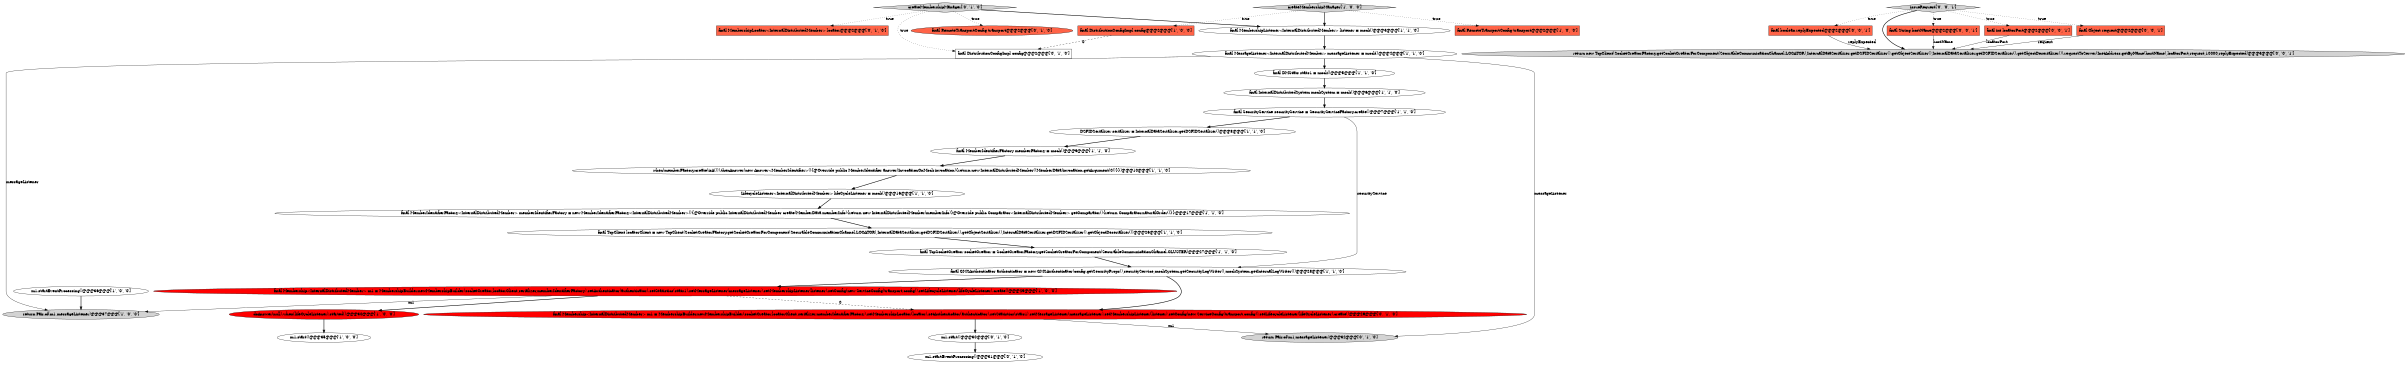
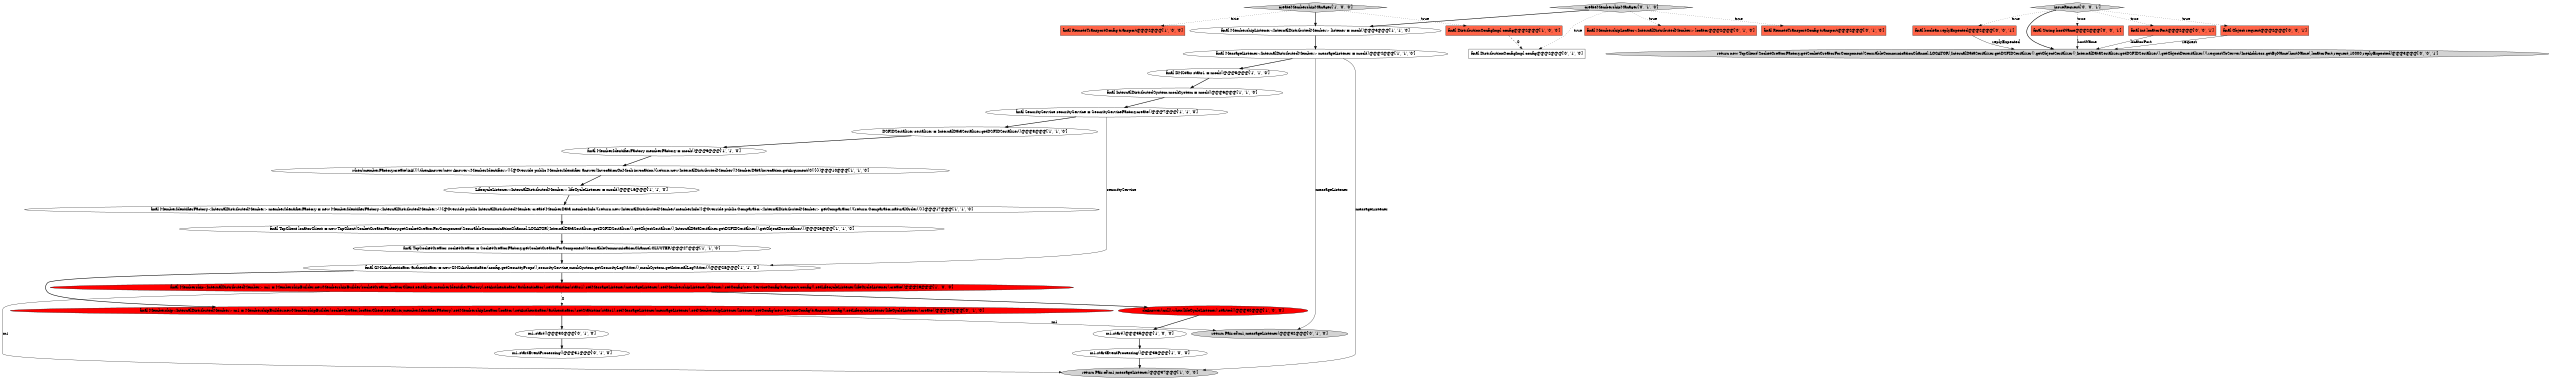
(992, 31) -> (1824, 31)
none -> (1140, 342)
